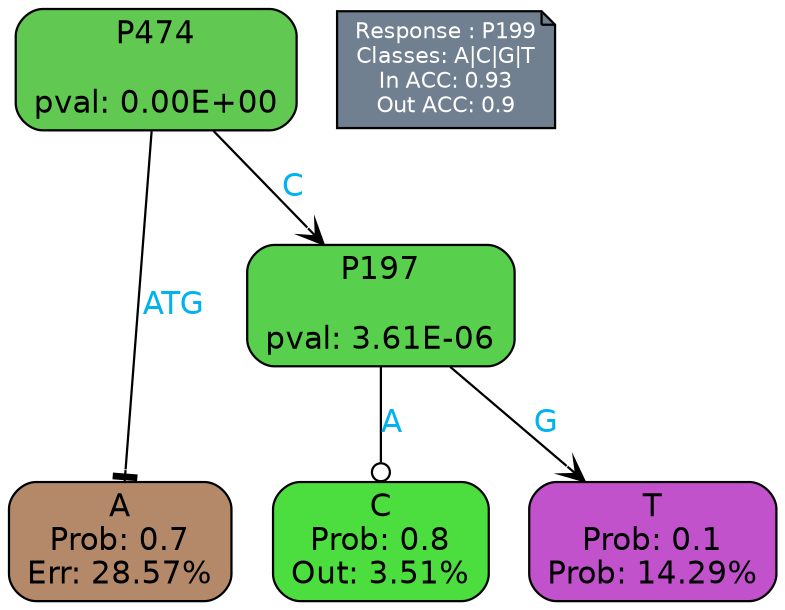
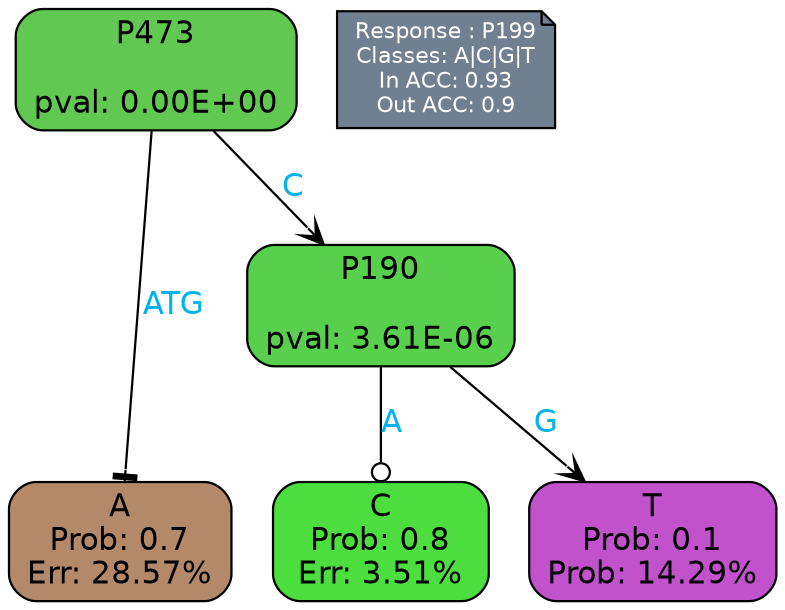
(156, 70) -> (156, 70)
(381, 306) -> (381, 306)
(381, 542) -> (381, 542)
